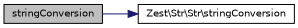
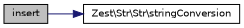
(53, 14) -> (26, 14)
